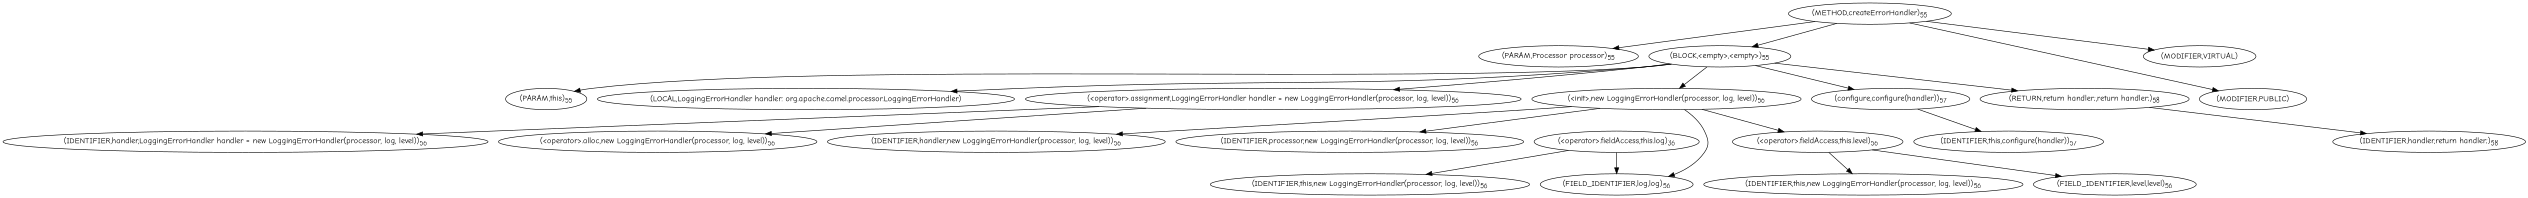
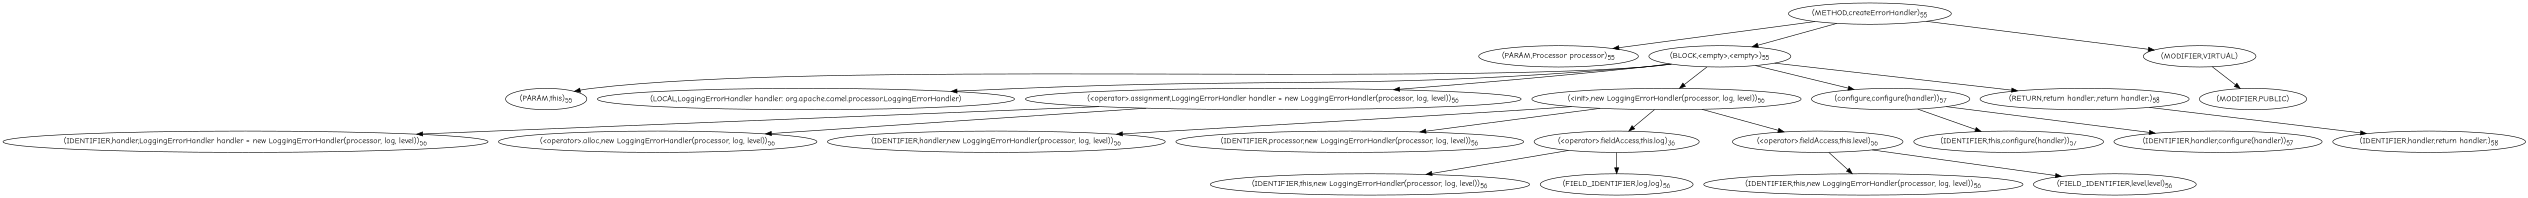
(2061, 56) -> (2224, 76)
none -> (2218, 142)
(1708, 146) -> (1644, 118)
